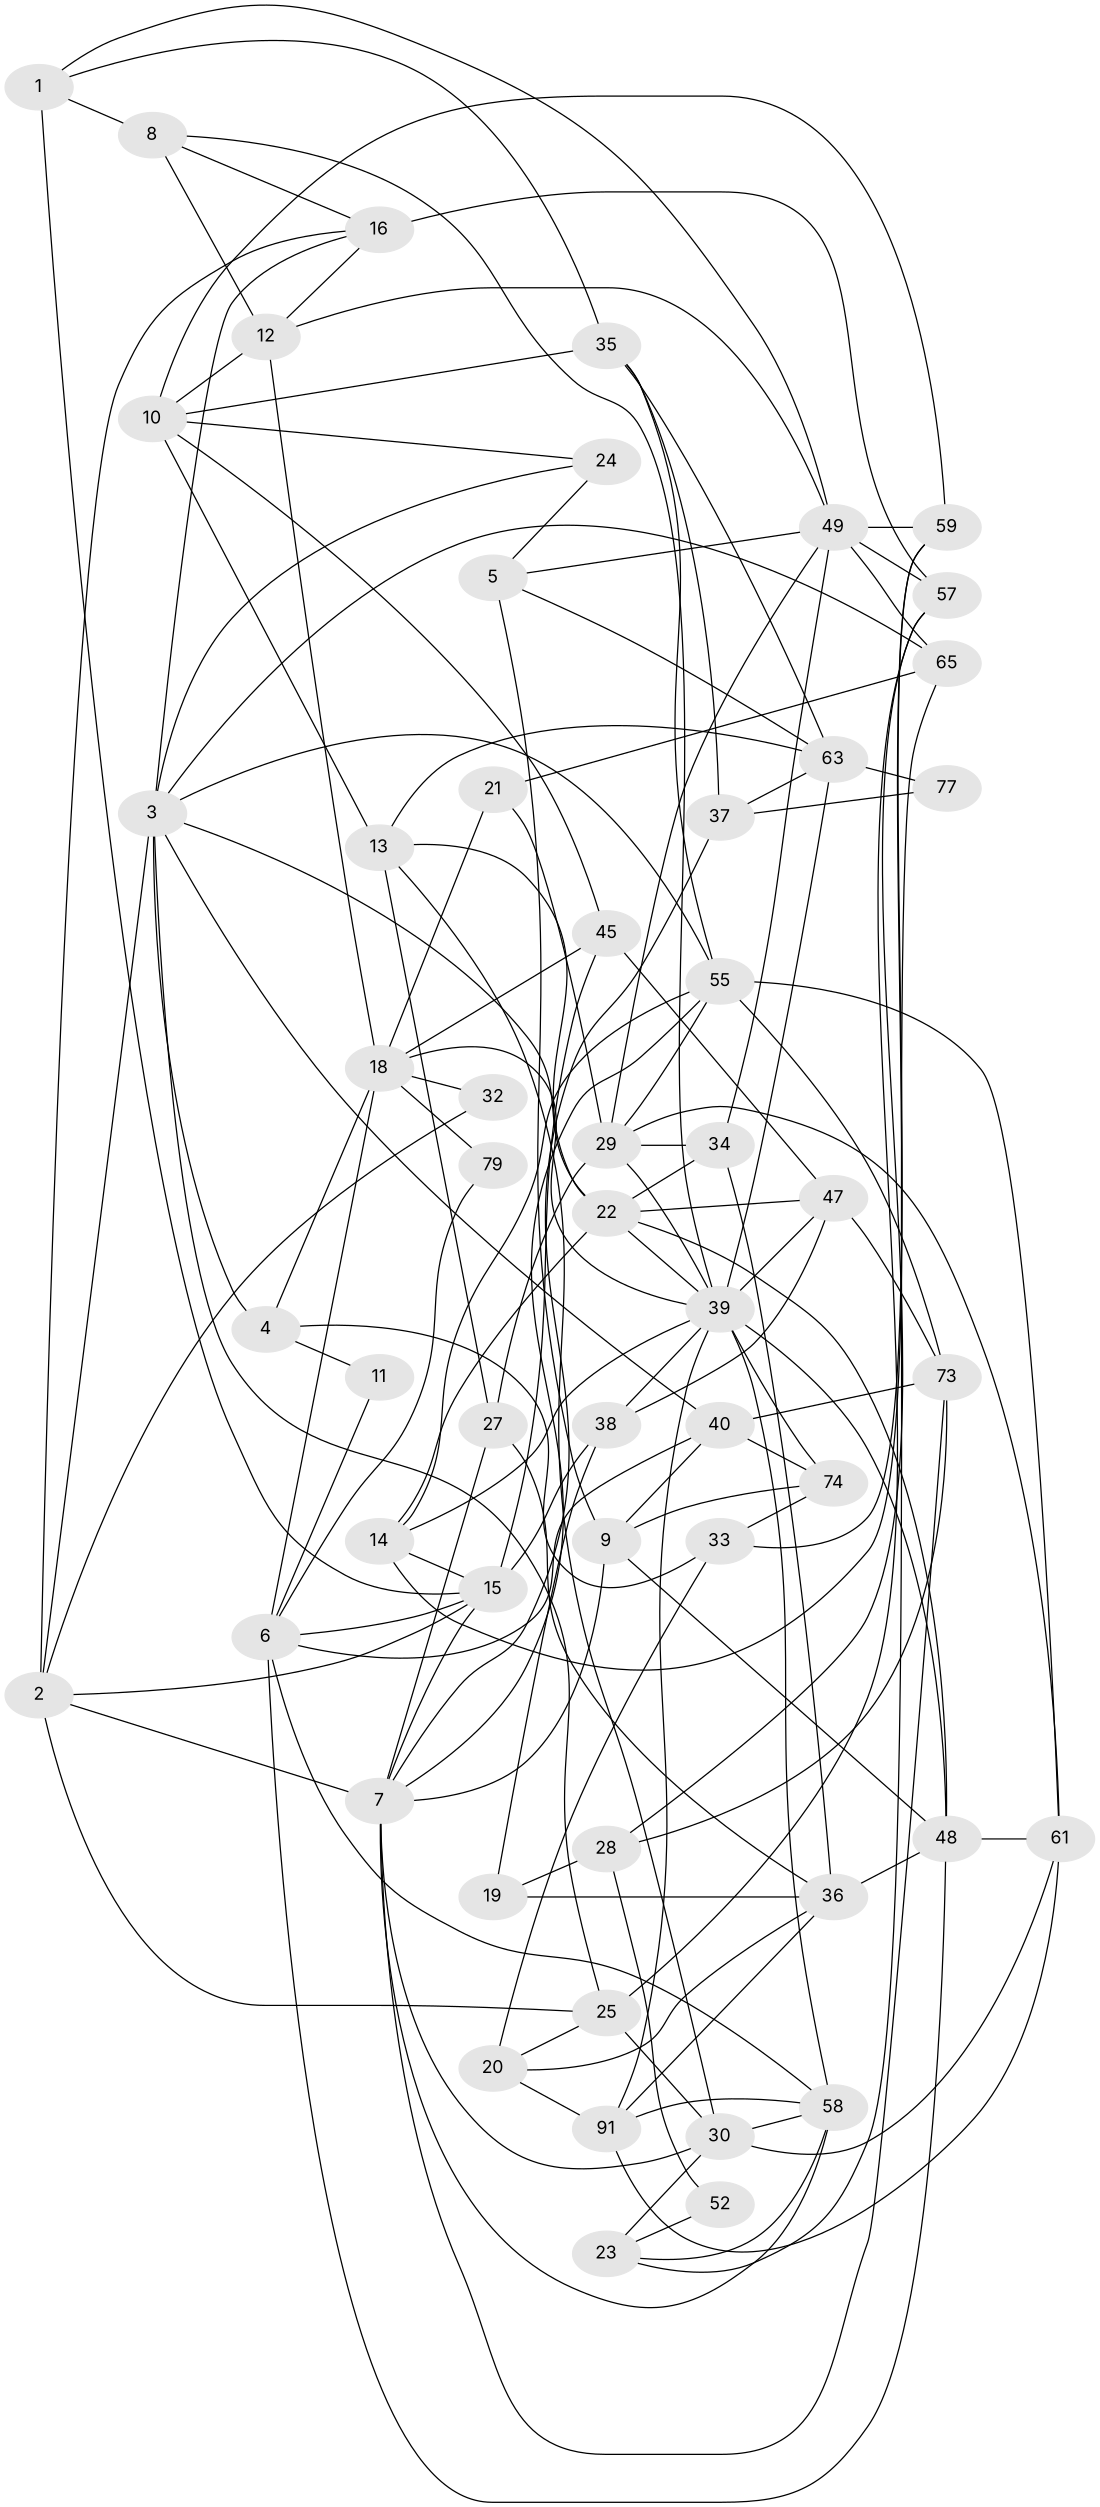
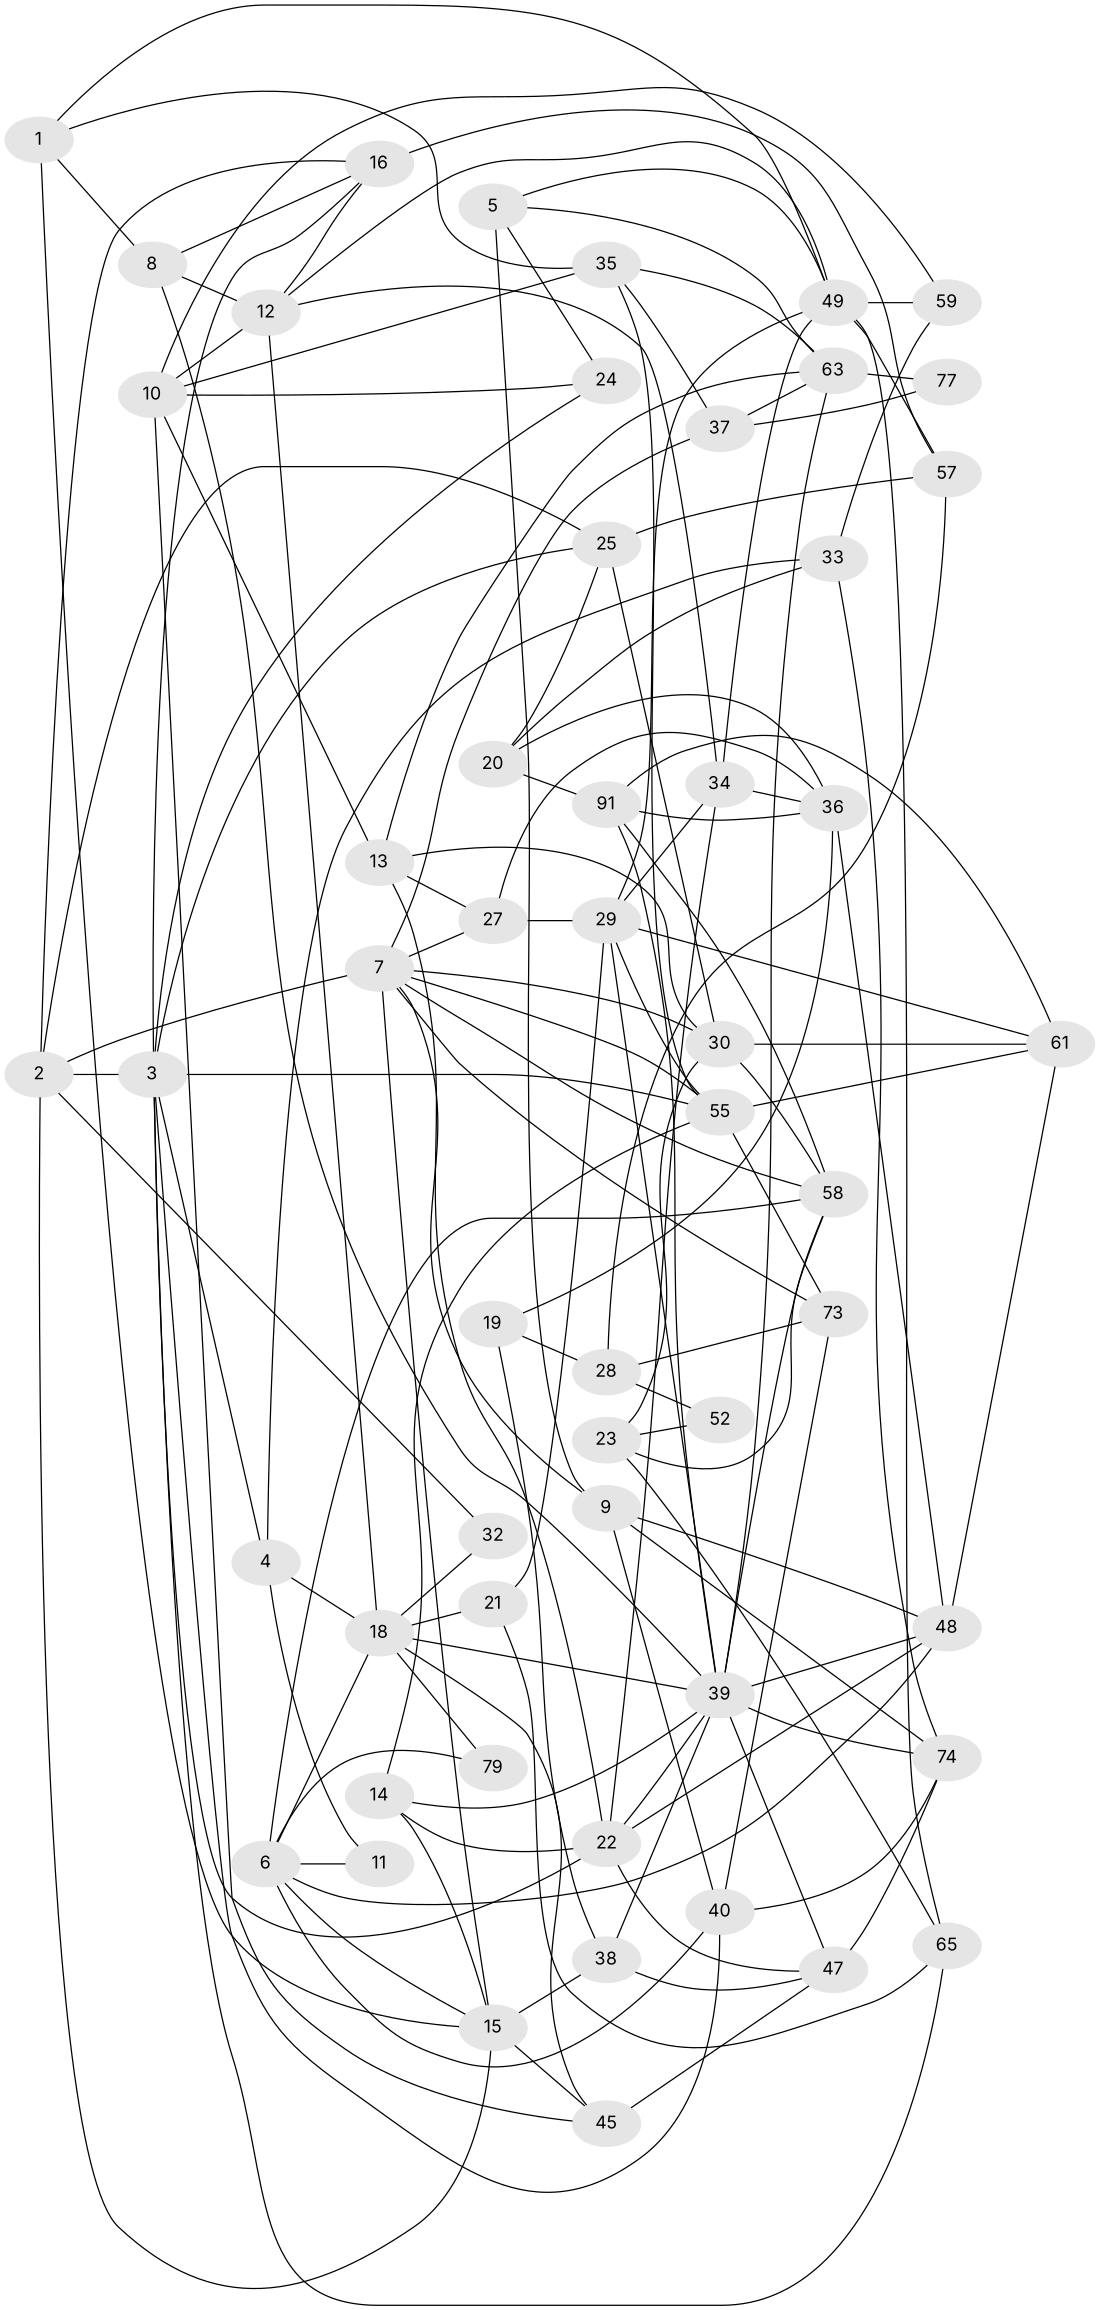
none -> (654, 376)
(884, 1264) -> (894, 1876)
(880, 1513) -> none
